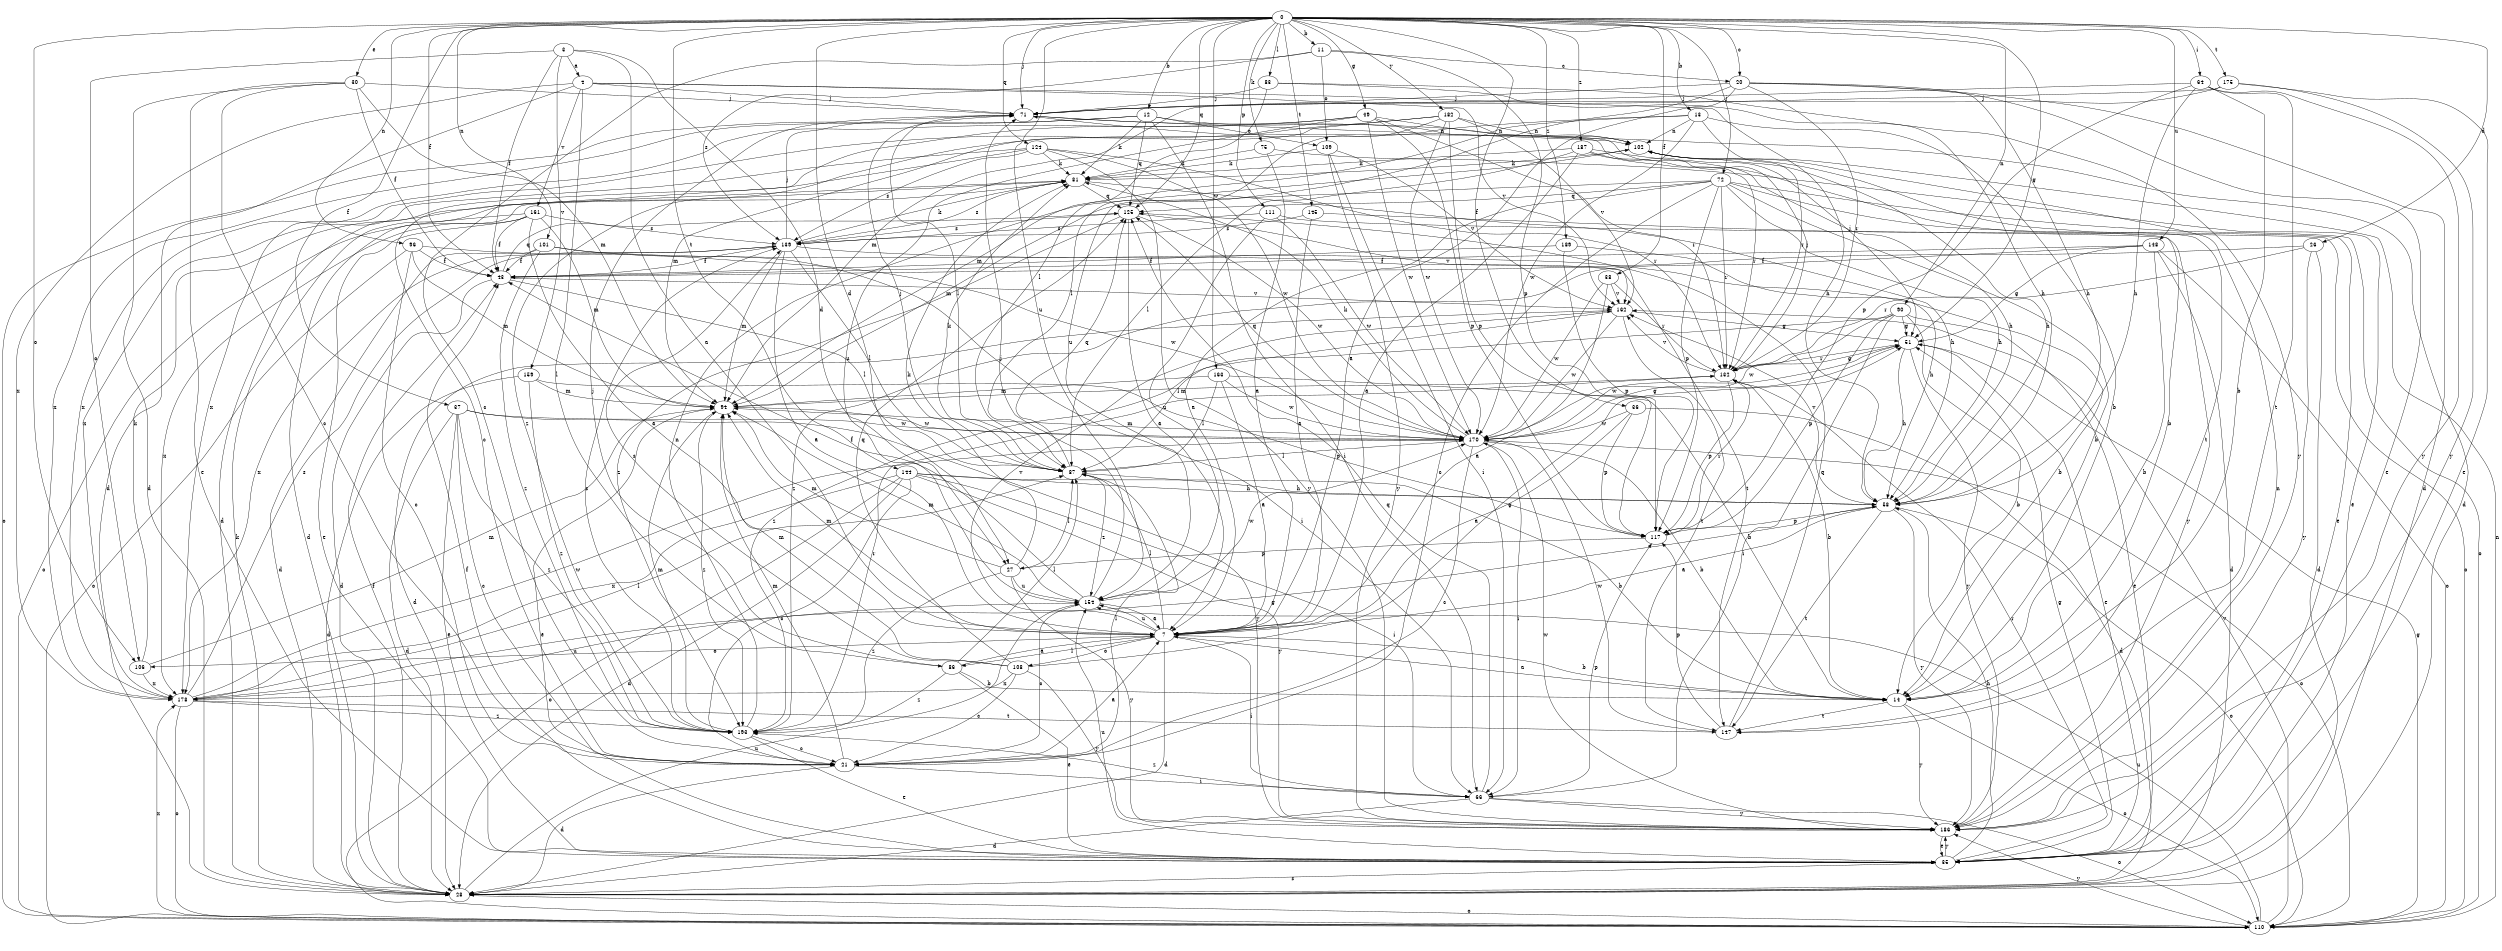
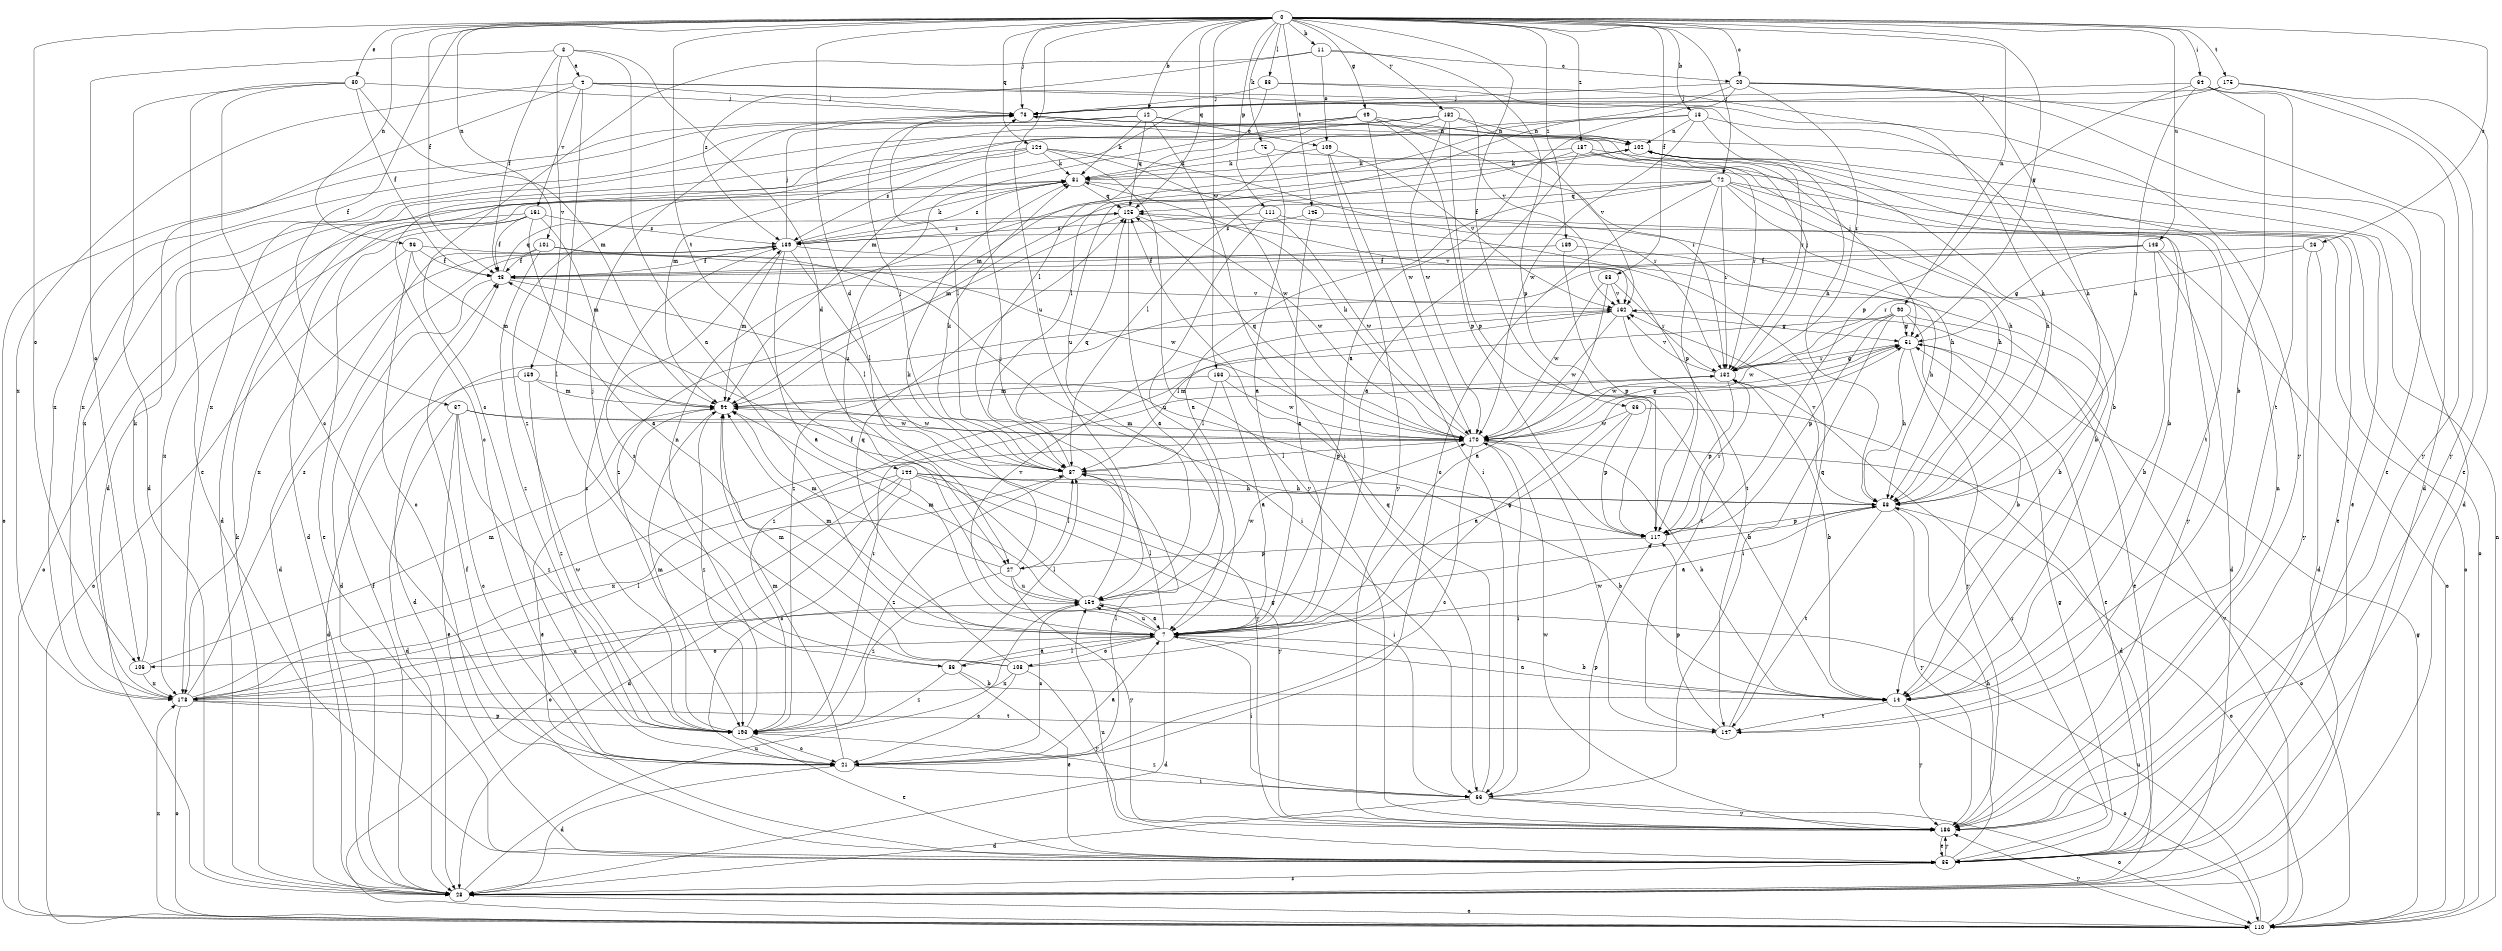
(1024, 115) -> (1024, 115)
(2483, 131) -> (2483, 131)
(1103, 527) -> (899, 587)
(498, 716) -> (498, 716)
